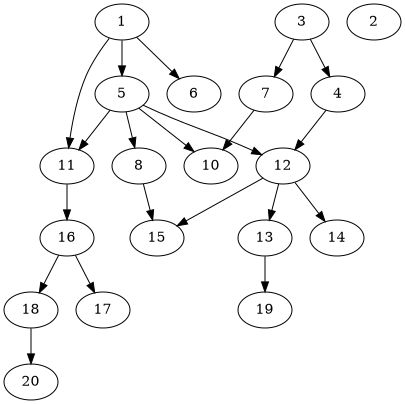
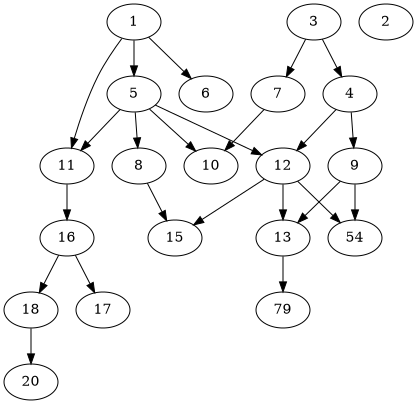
none -> (355, 166)
(337, 238) -> (355, 238)
(265, 310) -> (283, 310)
